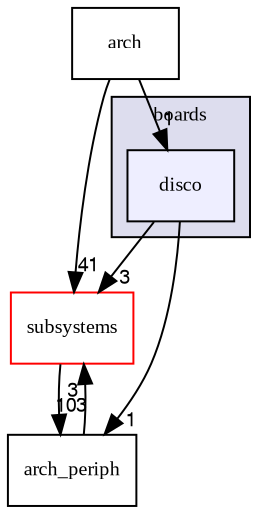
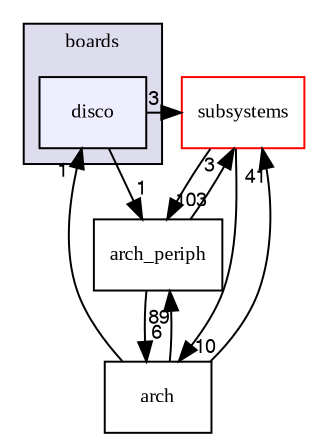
none -> (233, 252)
none -> (145, 316)
none -> (171, 336)
